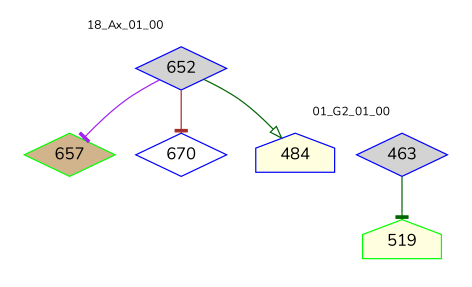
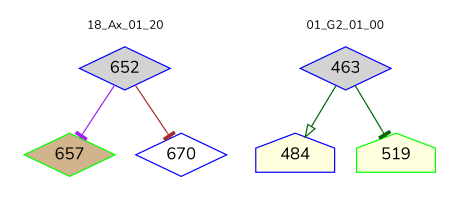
(125, 26) -> (125, 26)
(228, 92) -> (324, 106)
